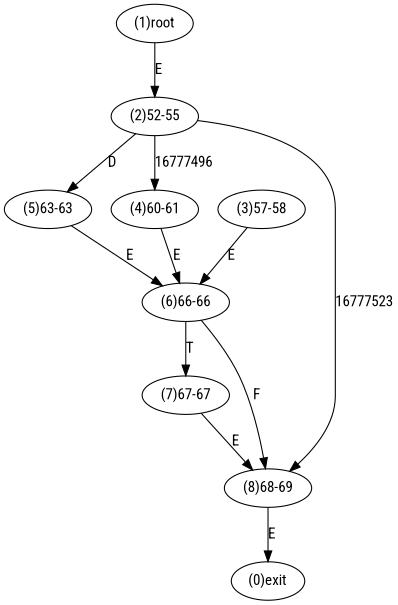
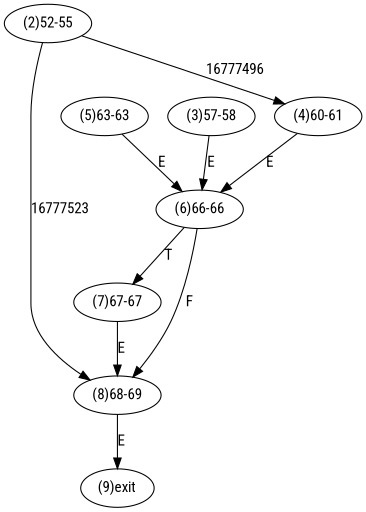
(155, 23) -> none
(106, 159) -> none
(268, 581) -> (117, 488)
